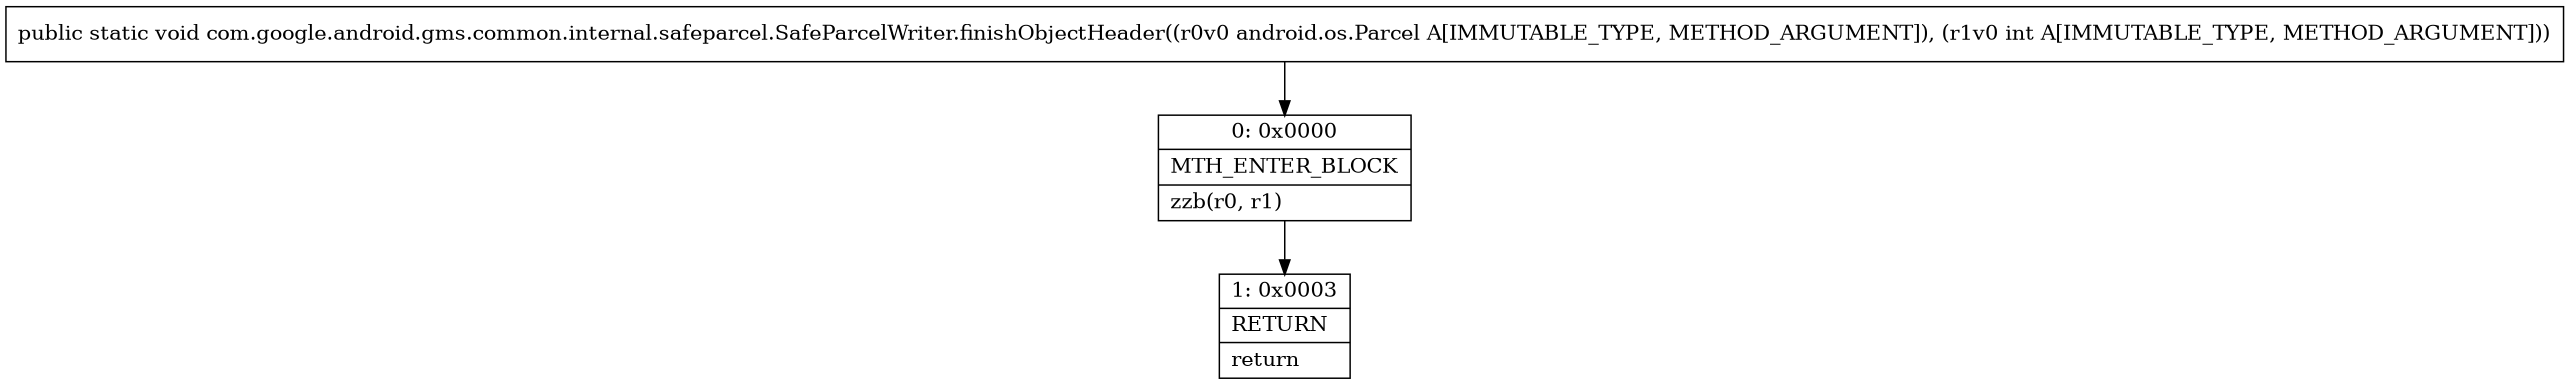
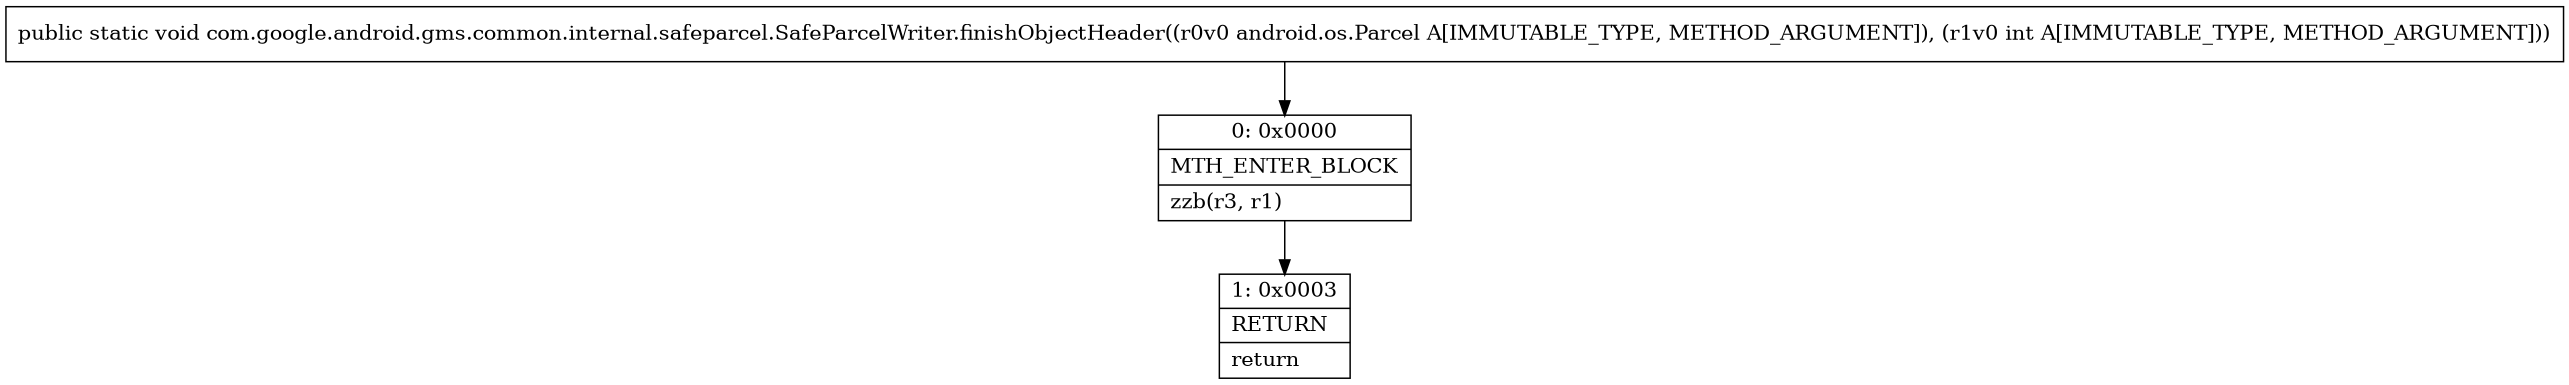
(1227, 202) -> (1227, 202)
